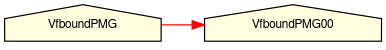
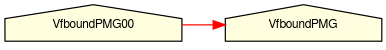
(177, 25) -> (198, 25)
